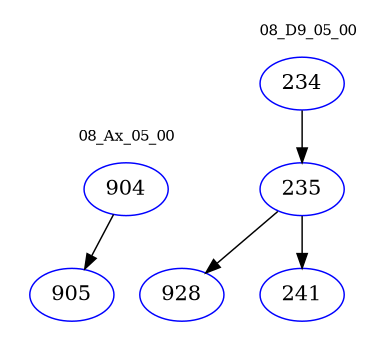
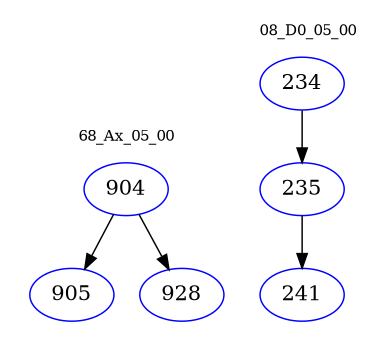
(309, 32) -> (309, 32)
(127, 137) -> (127, 137)
(258, 228) -> (150, 235)
